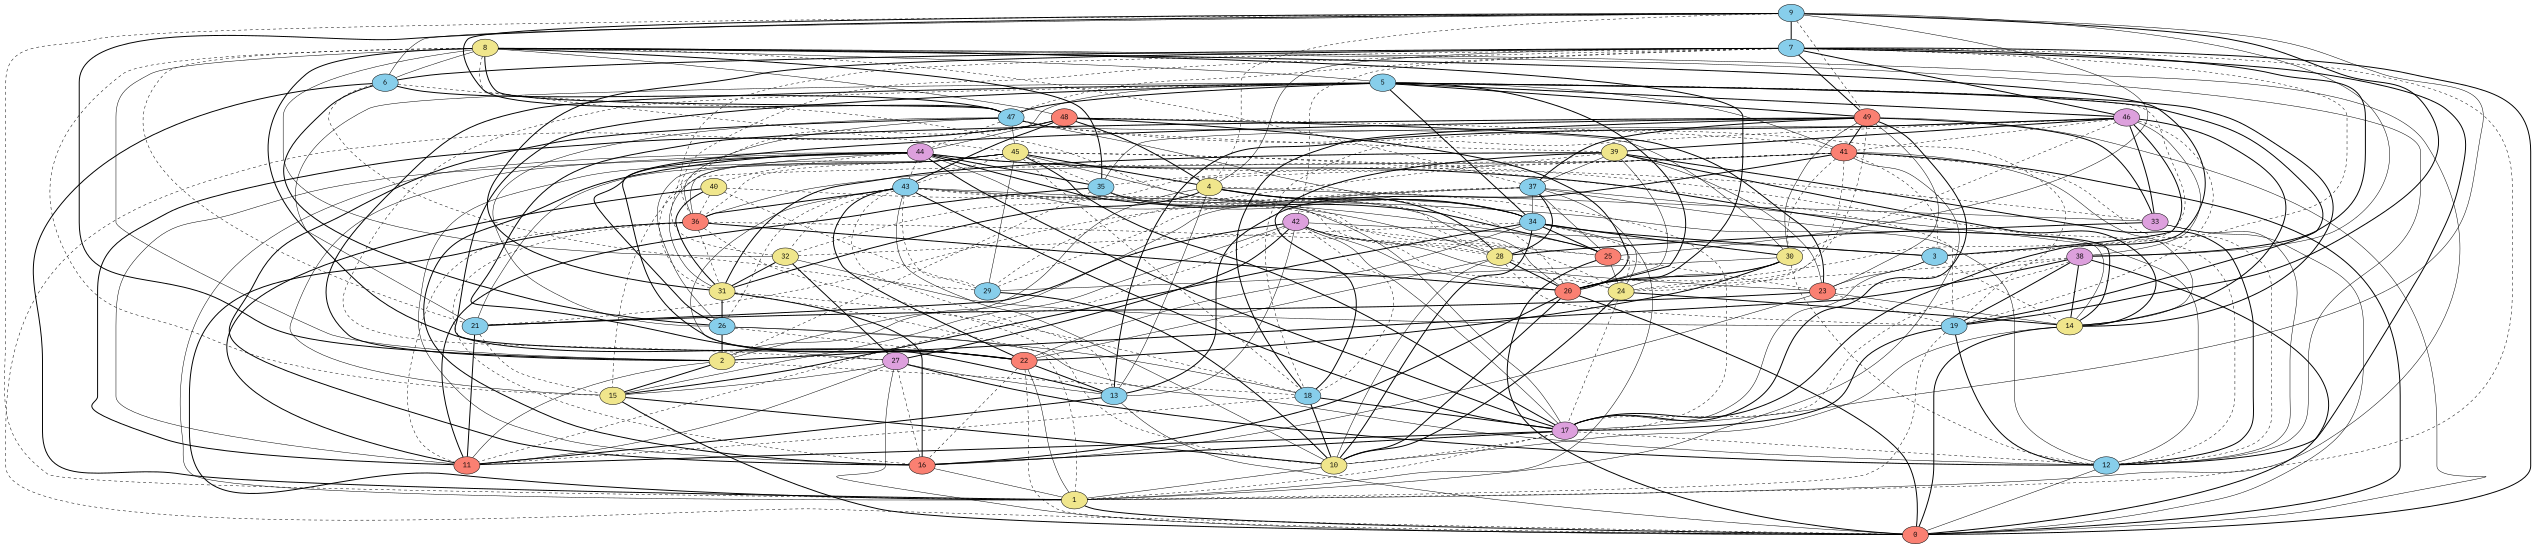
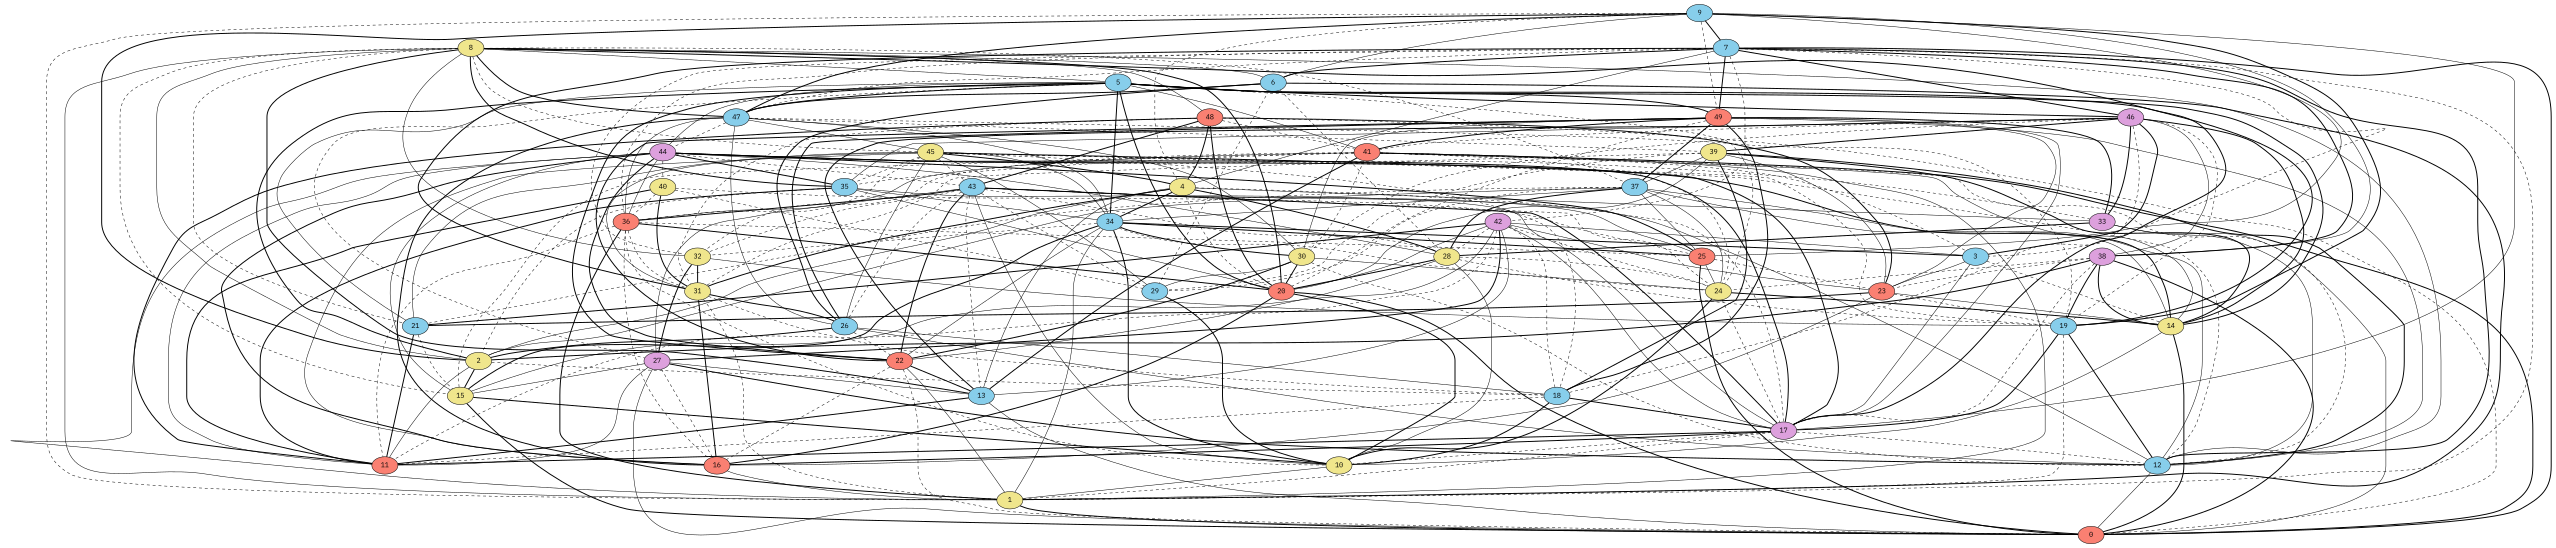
(1142, 160) -> (1141, 170)
(1850, 303) -> (2060, 168)
(2434, 399) -> (2279, 185)
